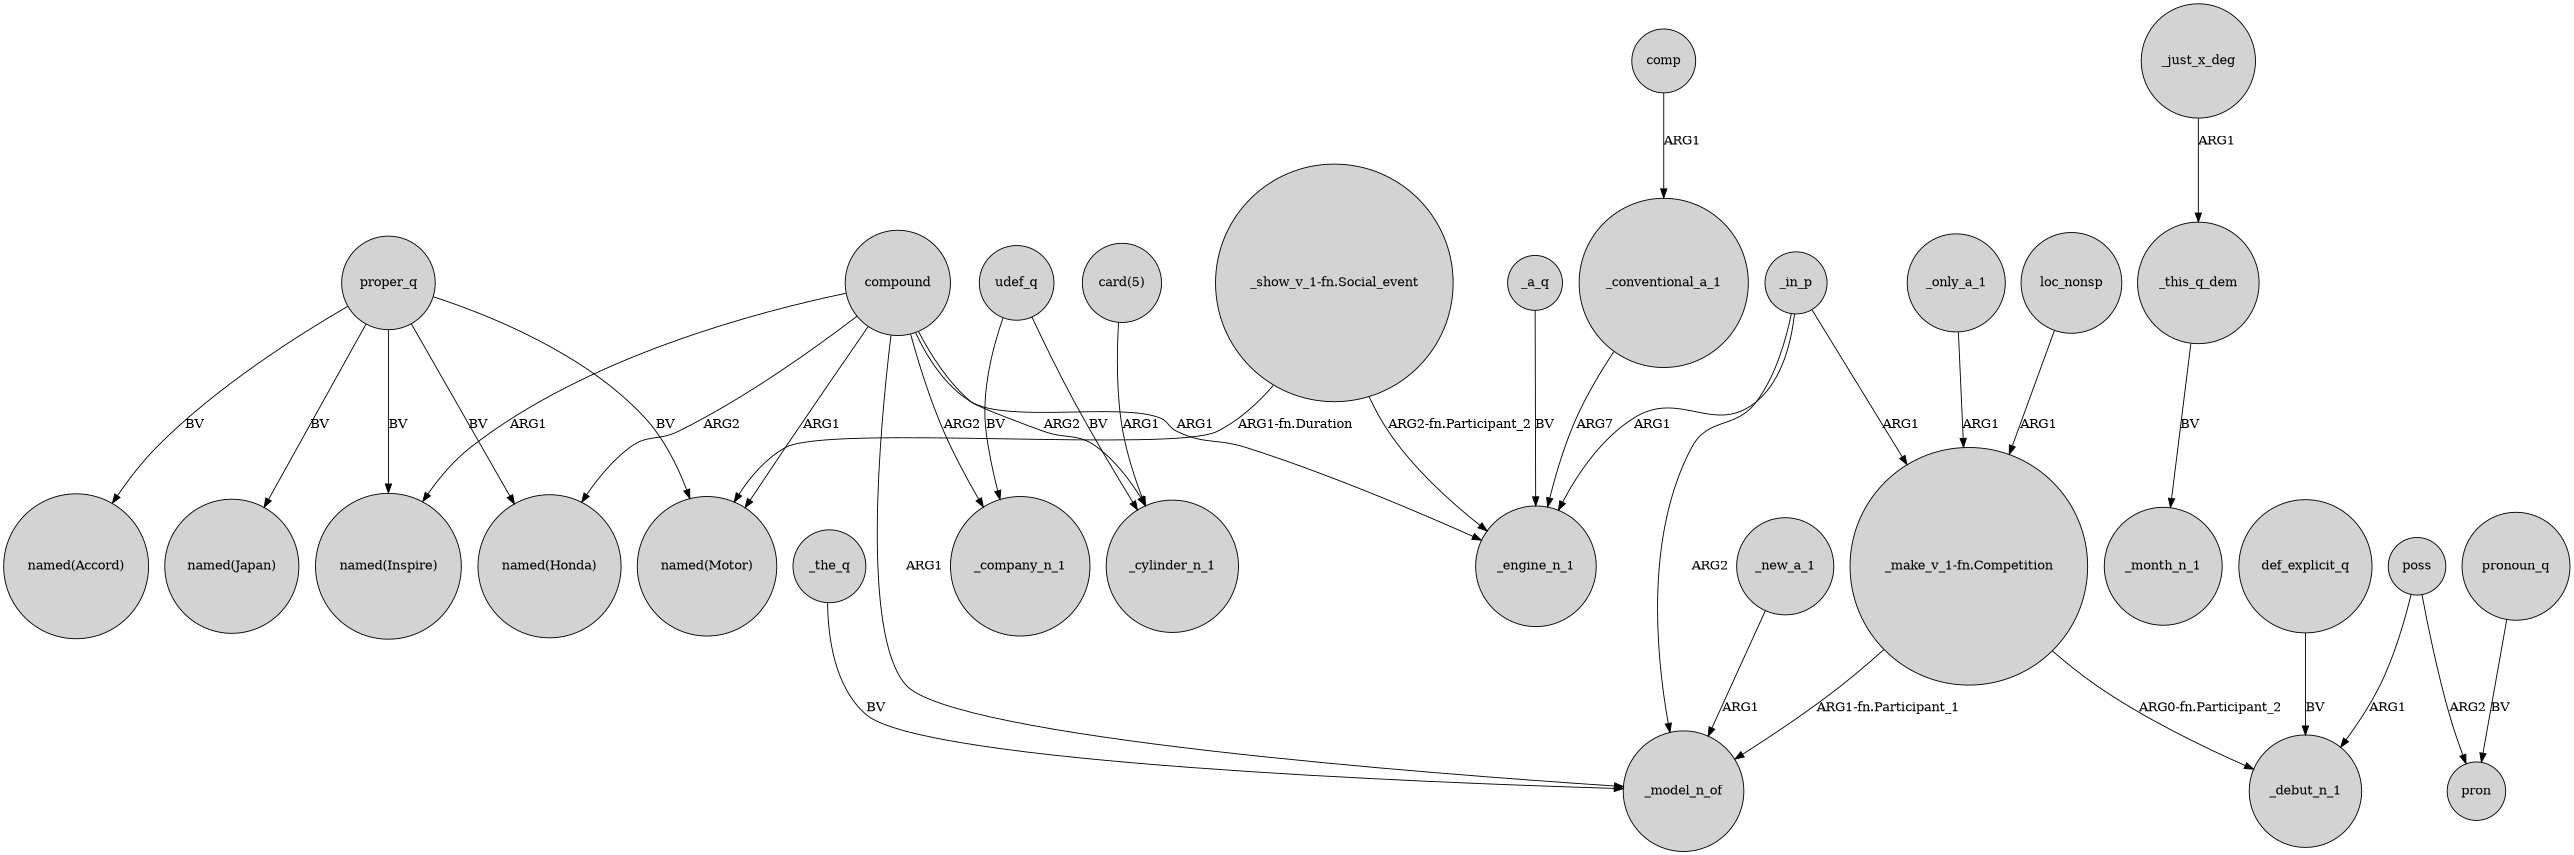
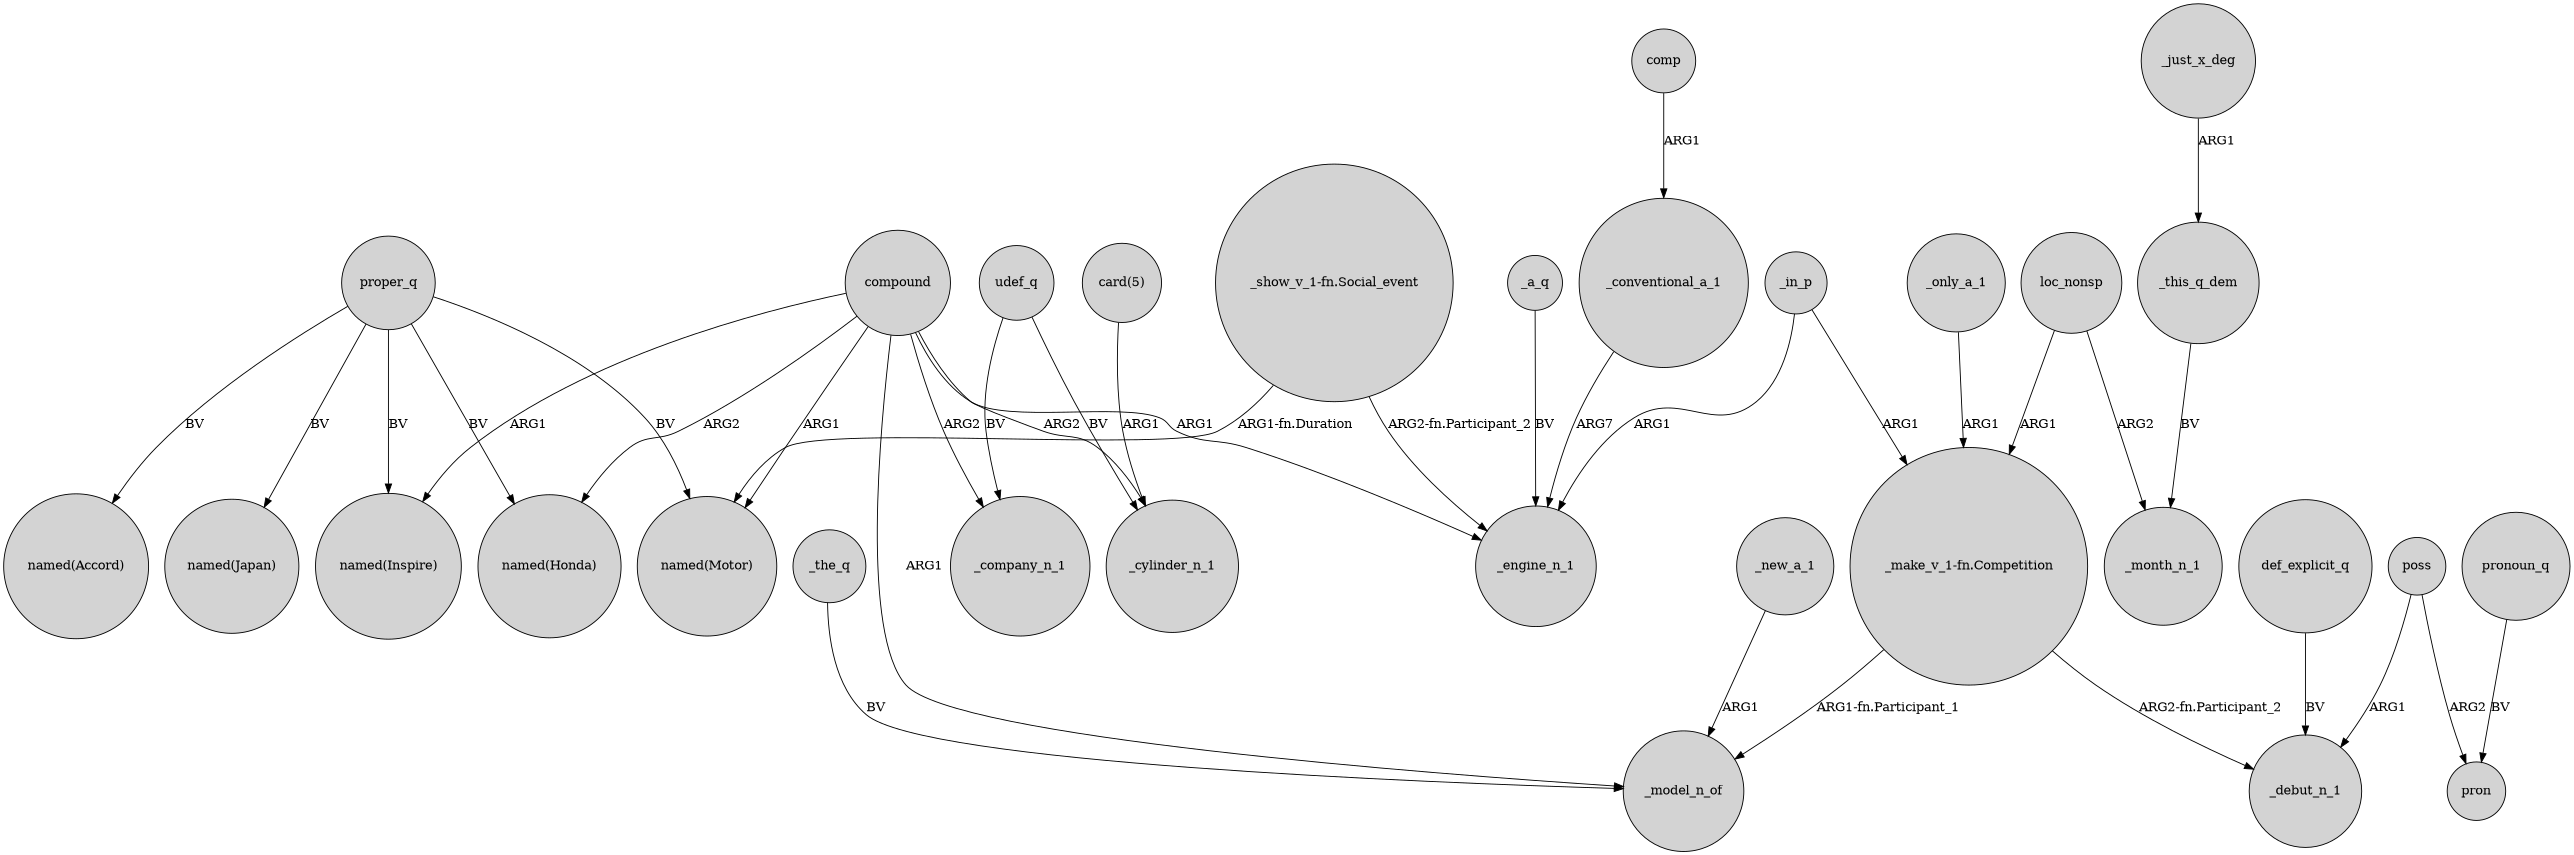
none -> (2115, 416)
(1673, 496) -> none
(2210, 708) -> (2210, 708)
